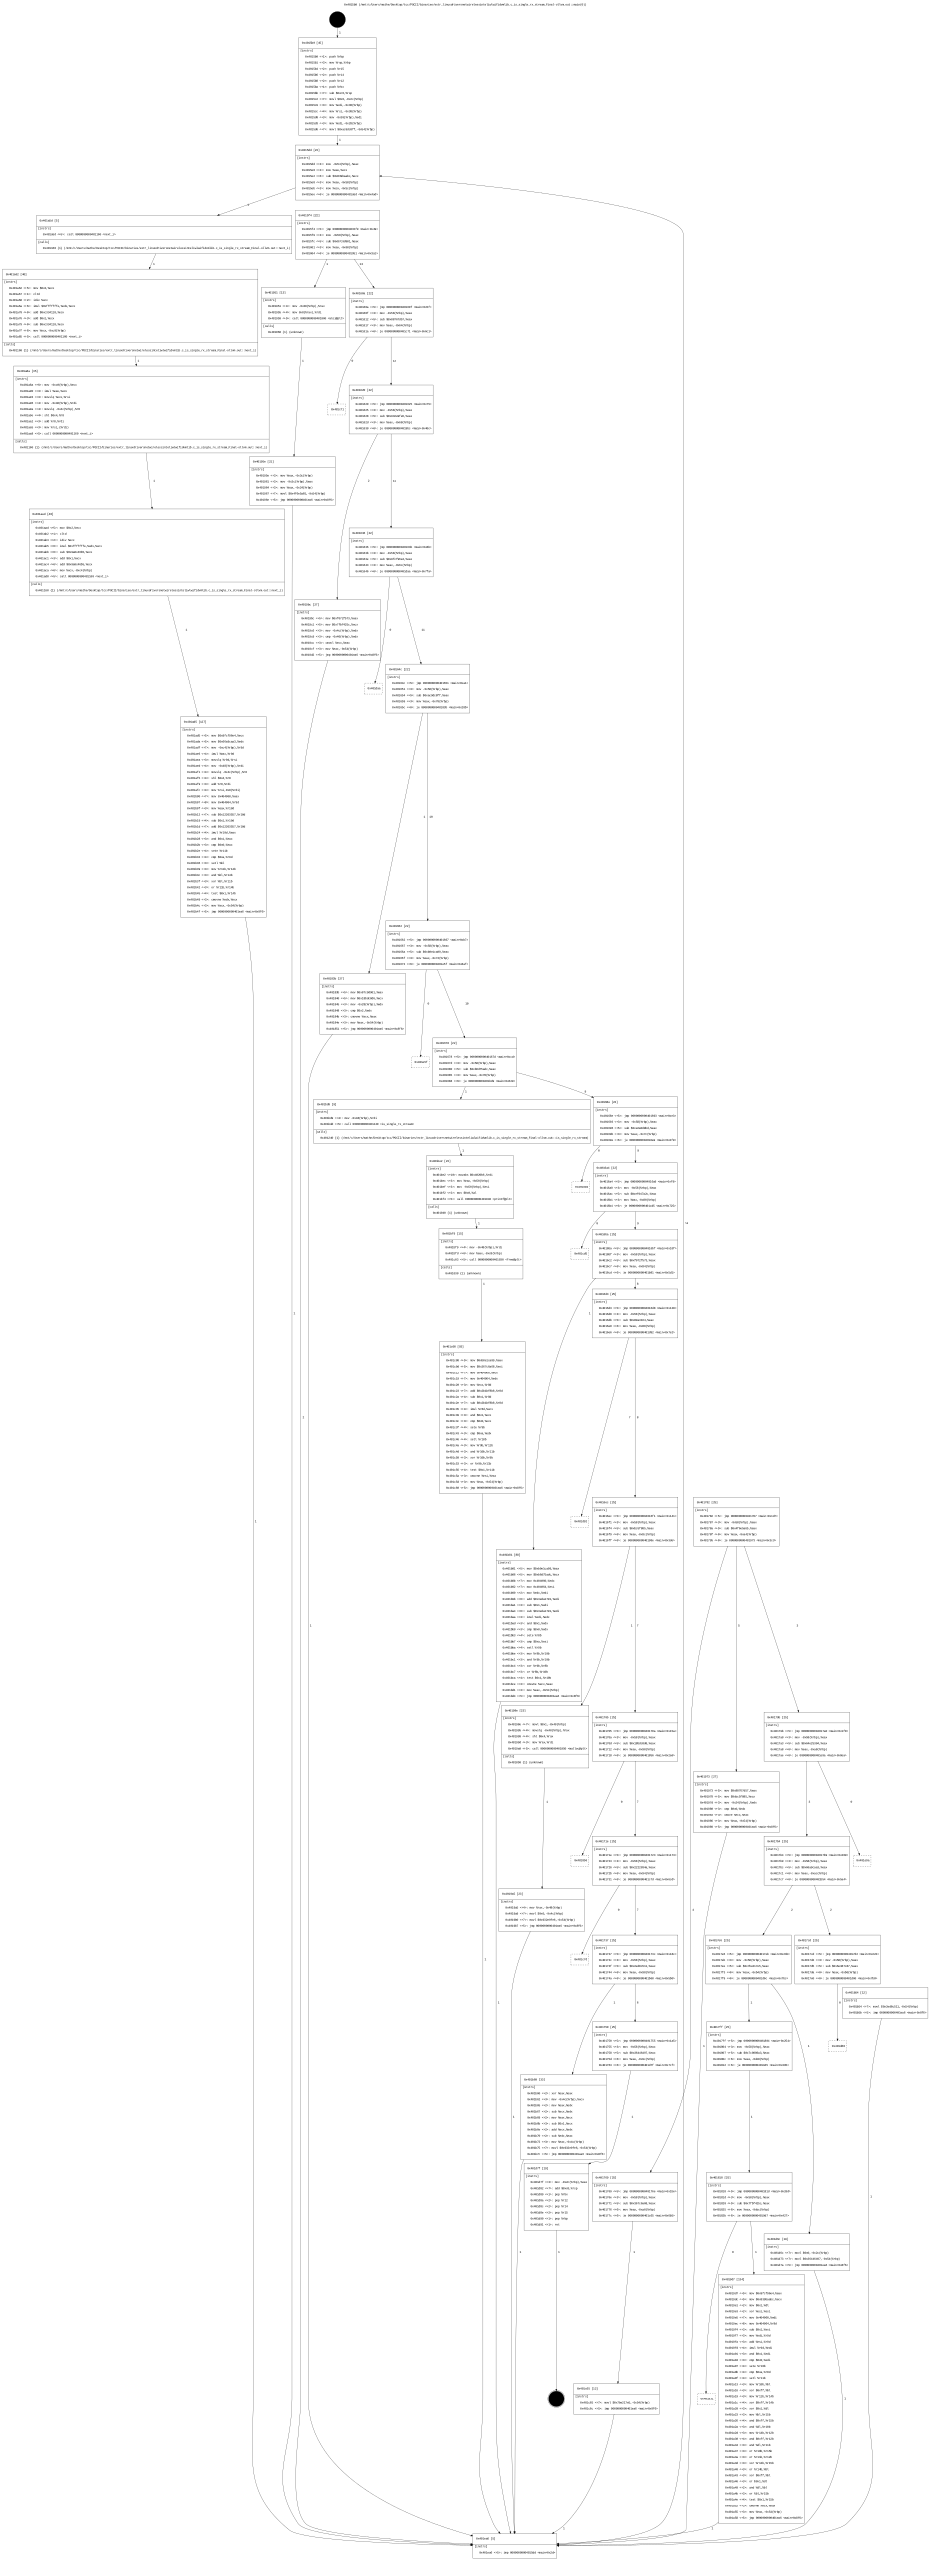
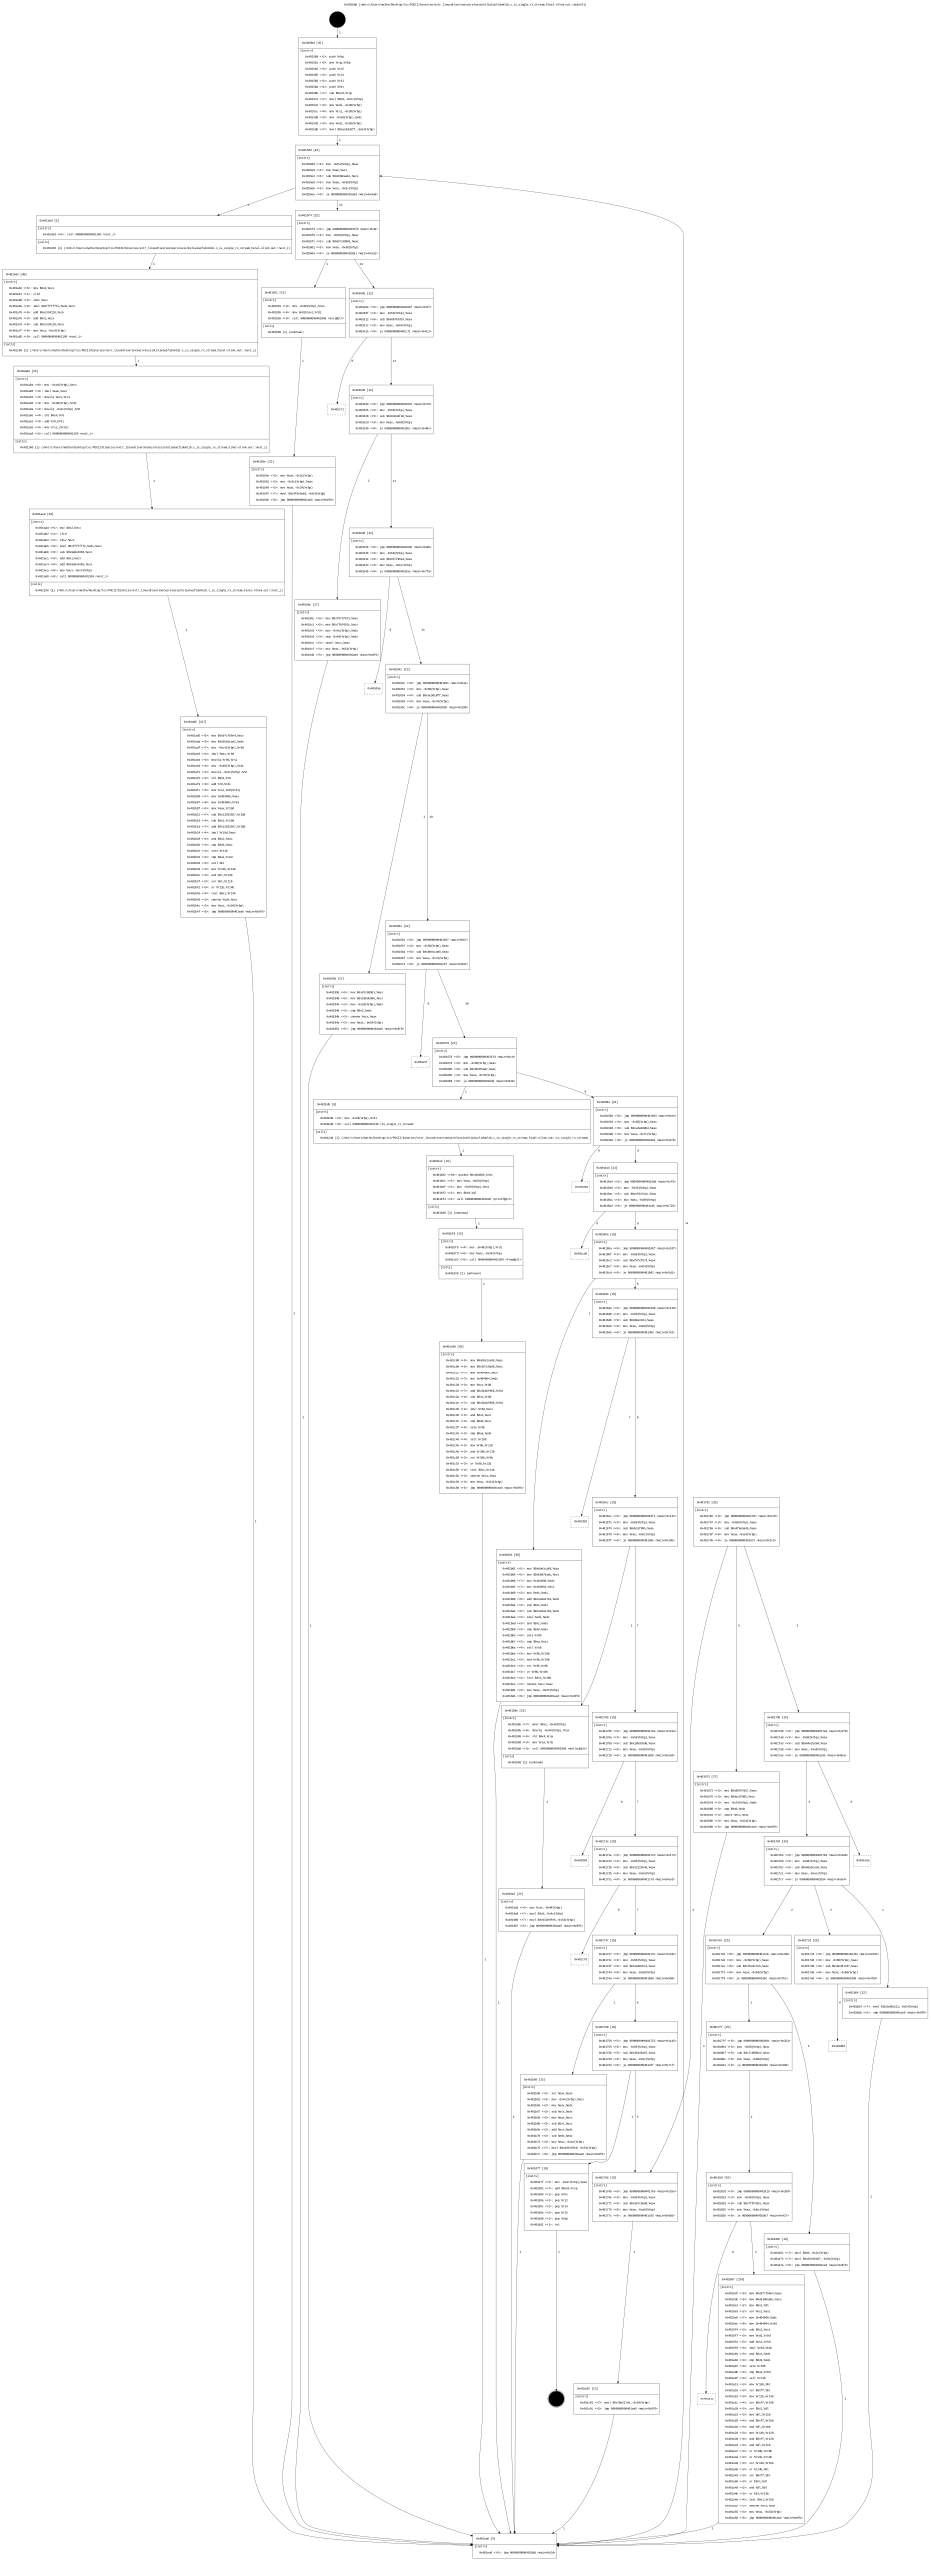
none -> (337, 204)
none -> (879, 1929)
none -> (635, 2120)
